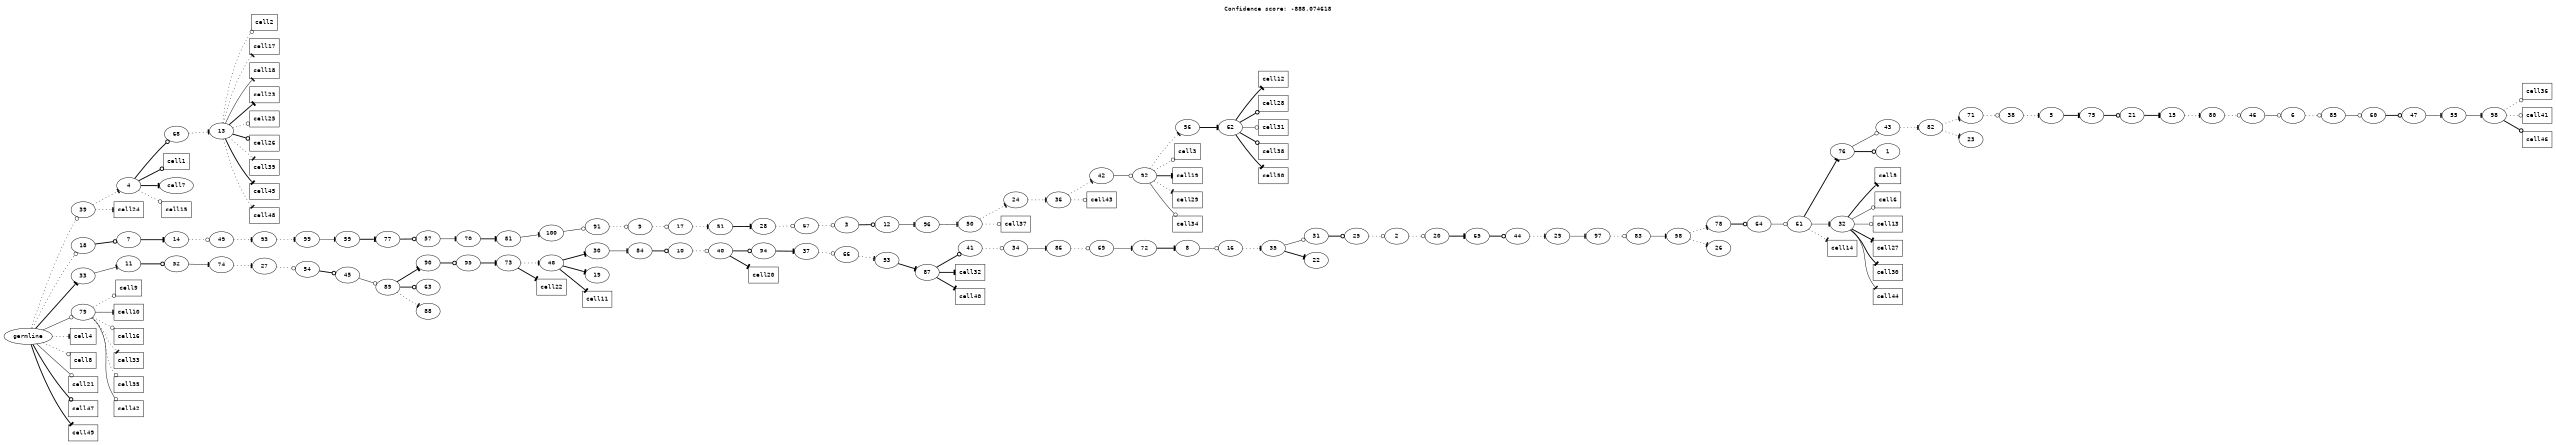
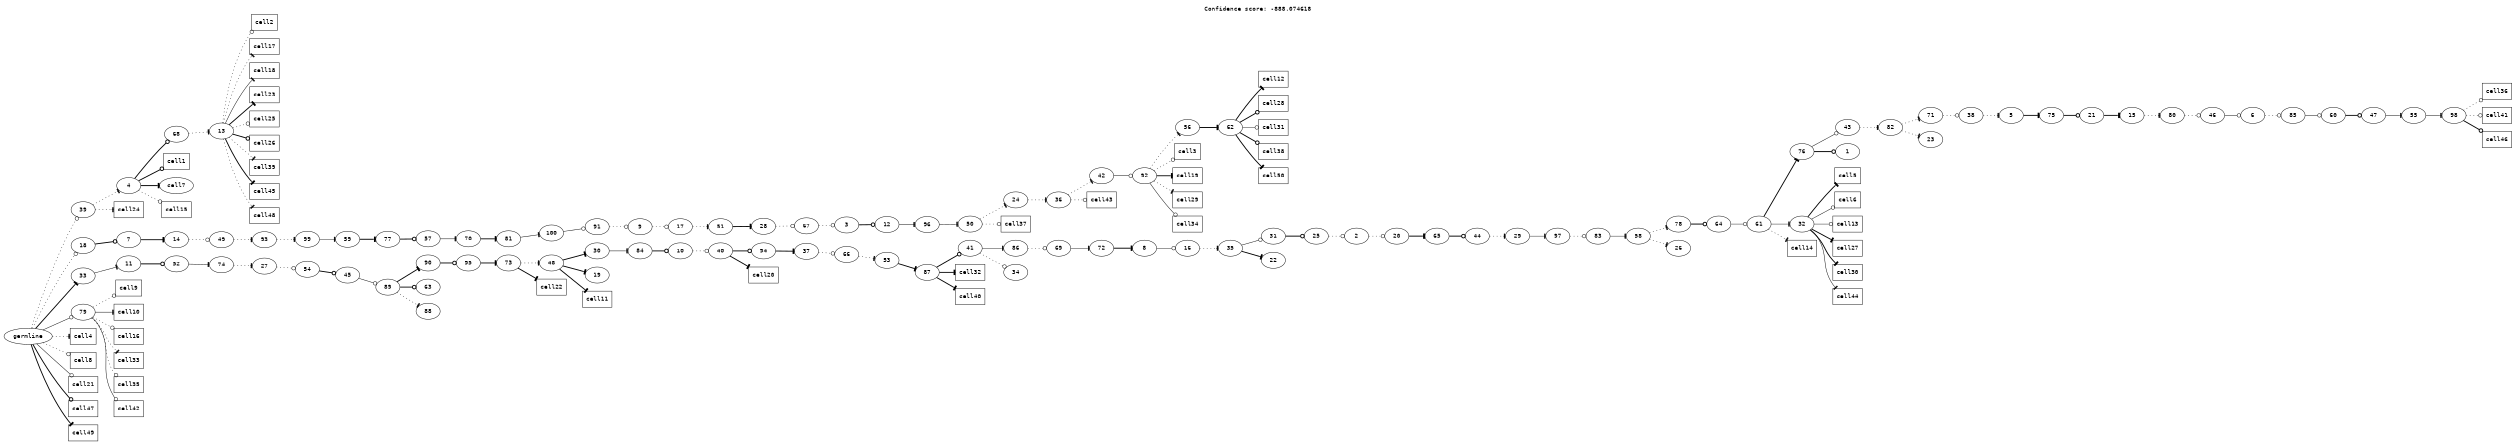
(1036, 248) -> (992, 248)
